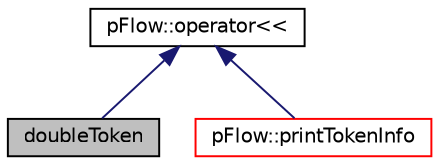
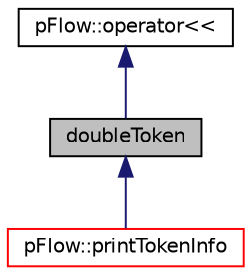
(263, 89) -> (126, 203)
